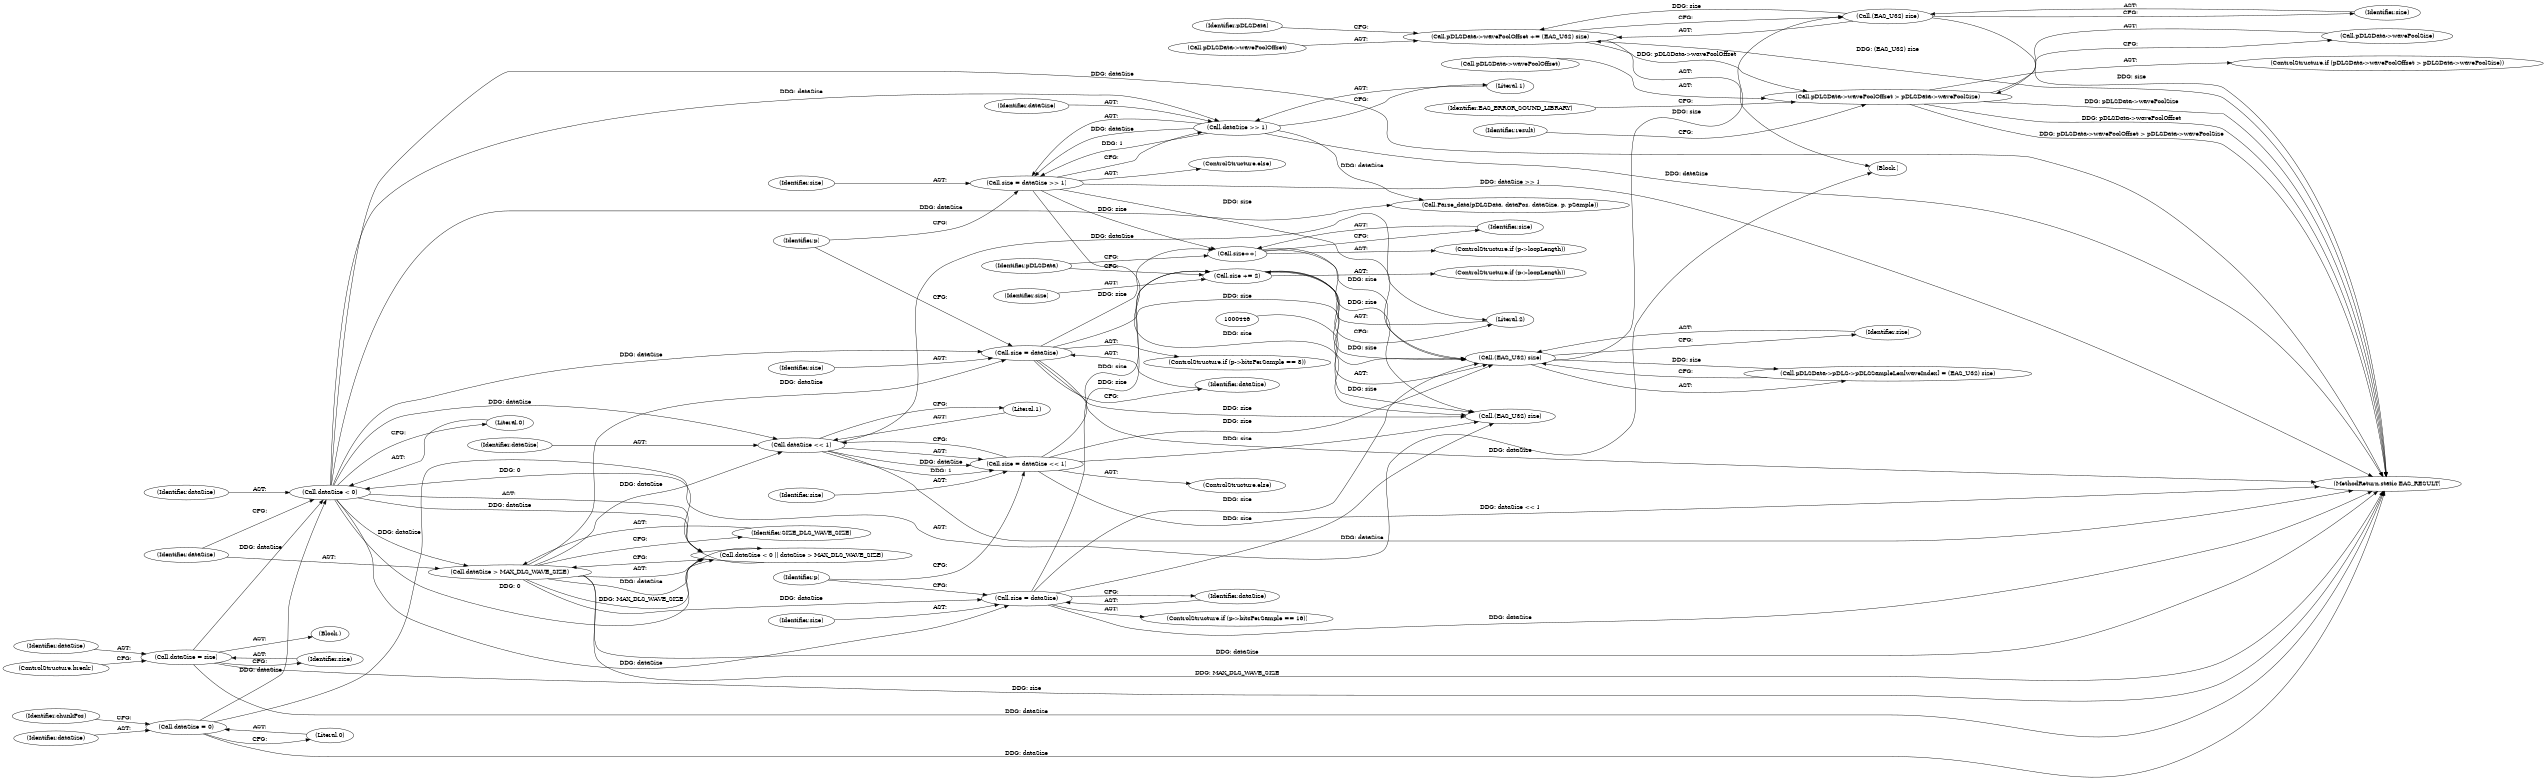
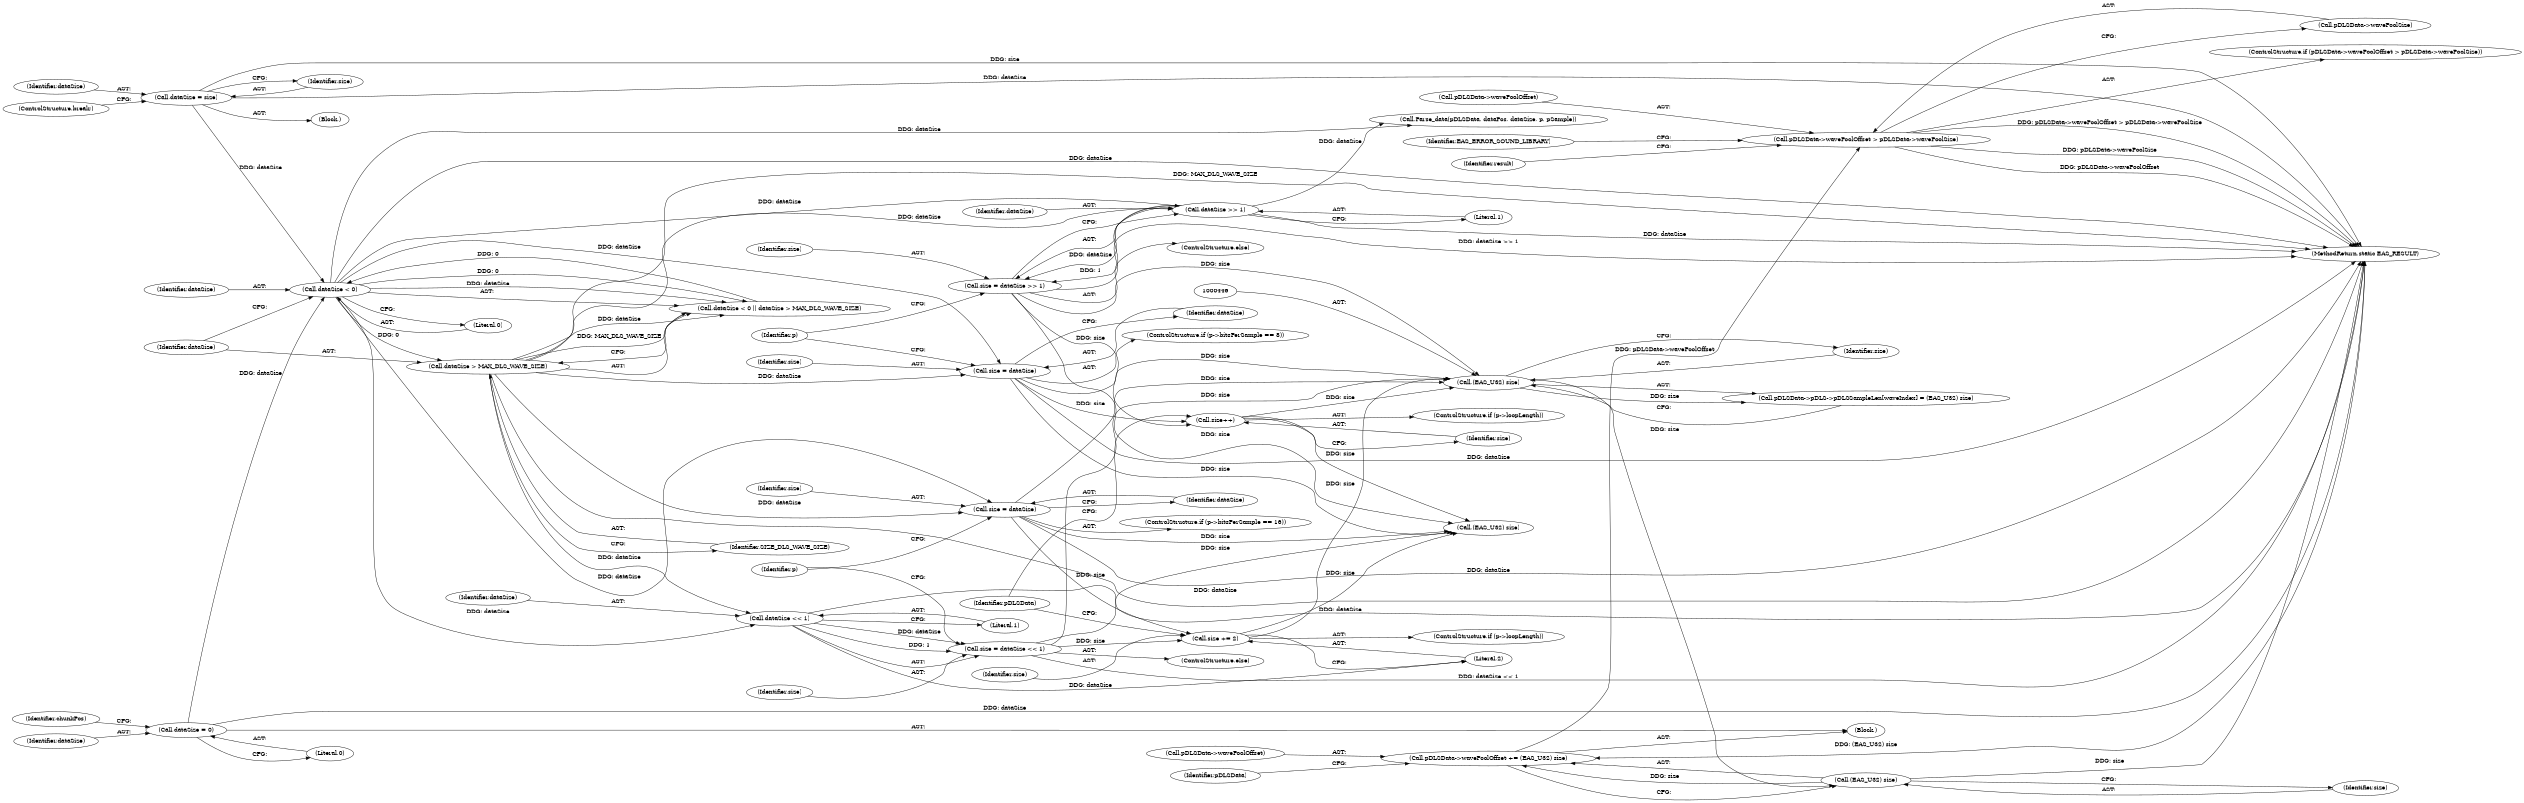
none -> (806, 214)
(927, 443) -> none
(399, 533) -> (388, 335)
